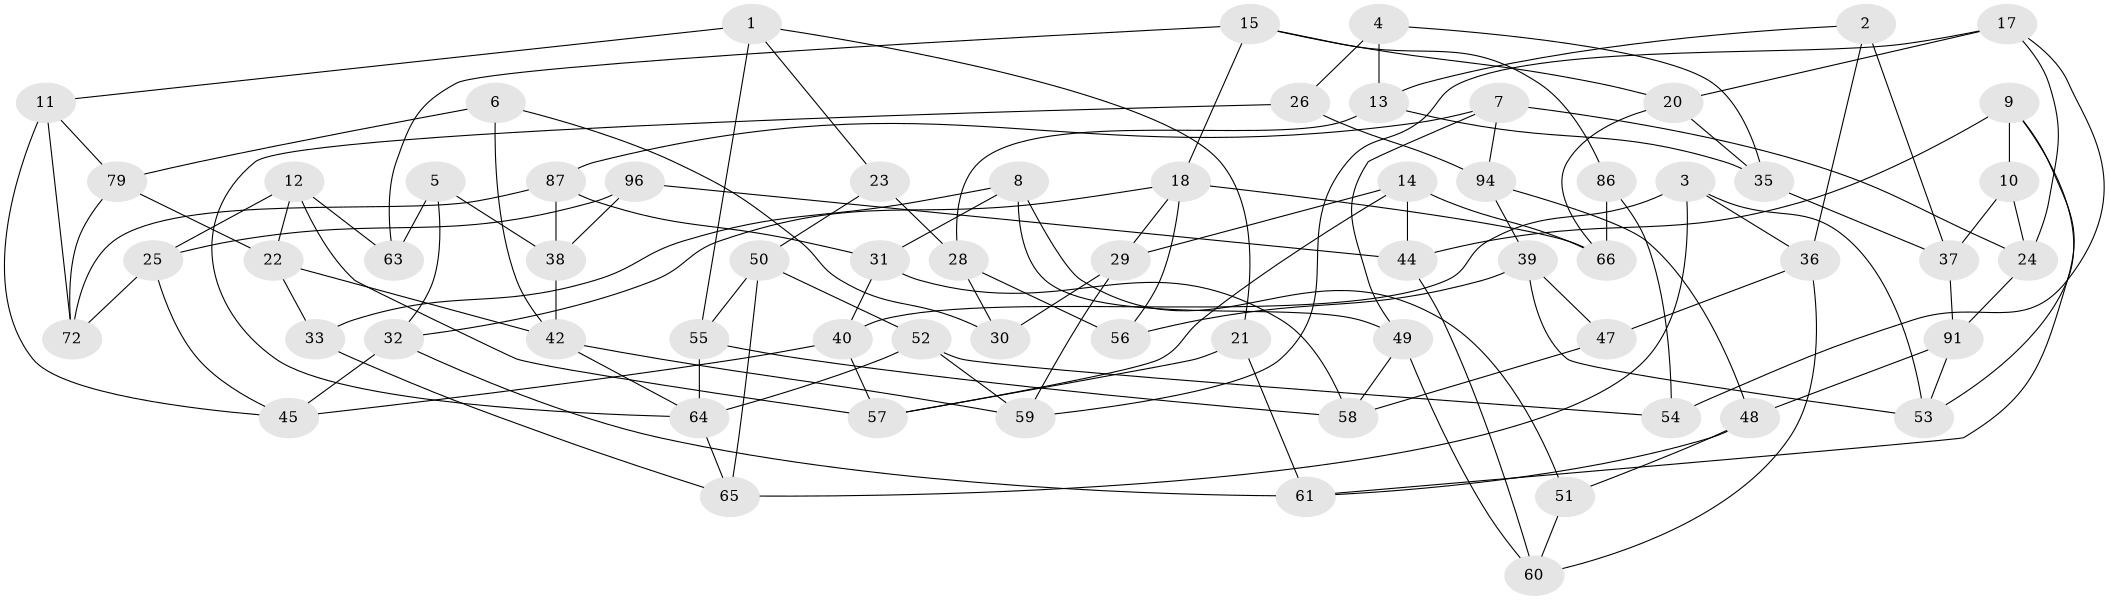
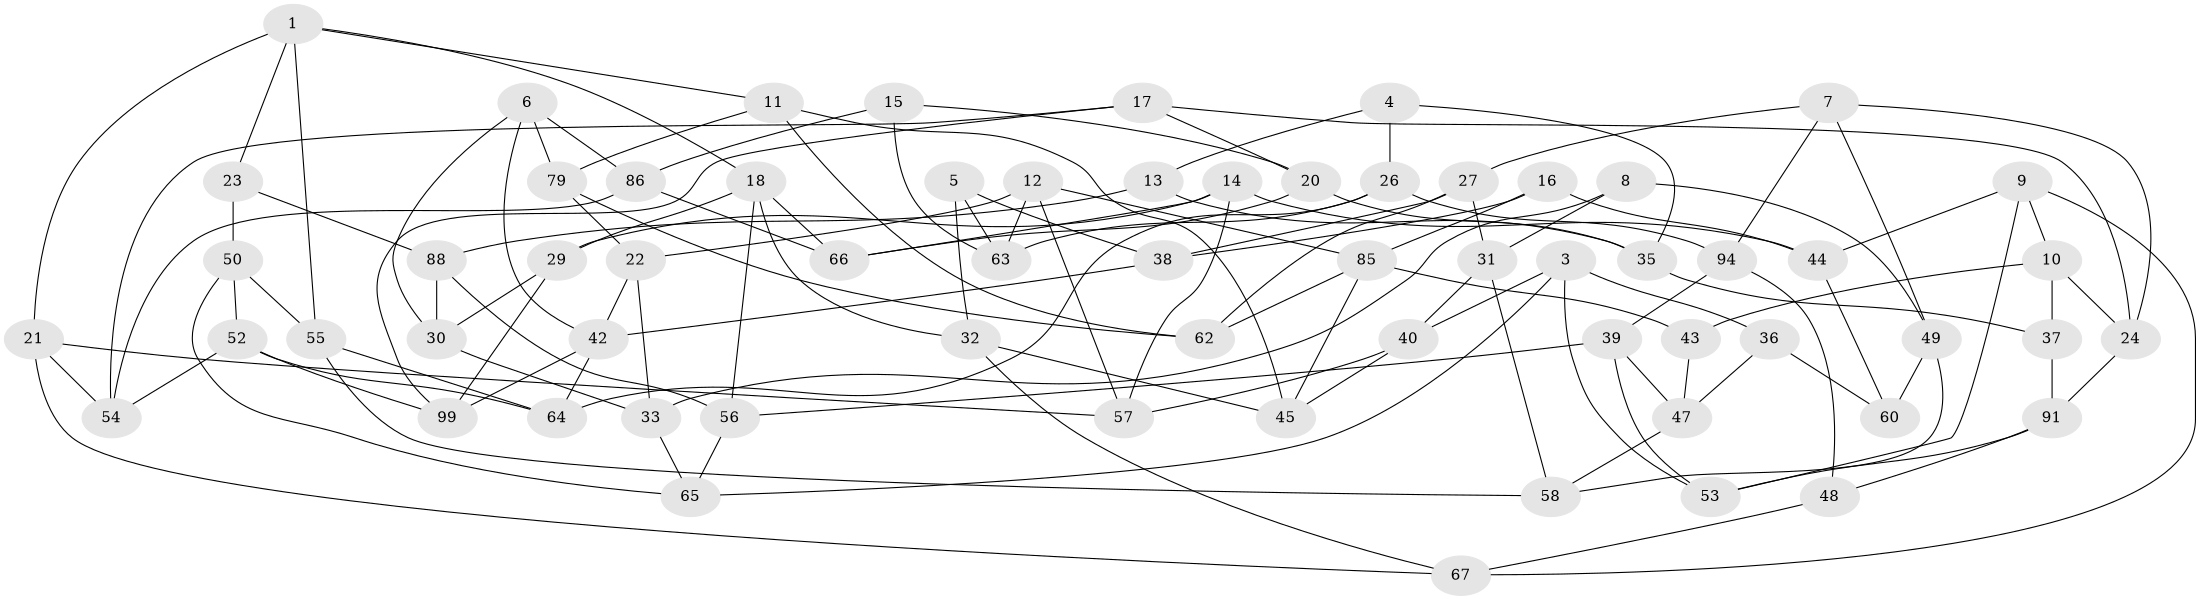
(1866, 24) -> none
(1218, 97) -> (537, 74)
none -> (582, 142)
(556, 182) -> (1469, 182)
(635, 182) -> (1548, 182)
none -> (1196, 222)
(153, 260) -> (1367, 260)
(959, 260) -> (437, 260)
(72, 339) -> (1205, 339)
none -> (1691, 339)
none -> (518, 372)
none -> (73, 379)
(1025, 418) -> (448, 418)
(715, 458) -> (710, 458)
(1306, 497) -> (1461, 576)
(1565, 497) -> none
